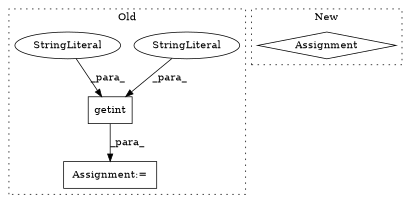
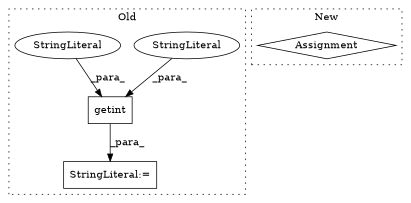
(110, 175) -> (110, 175)
